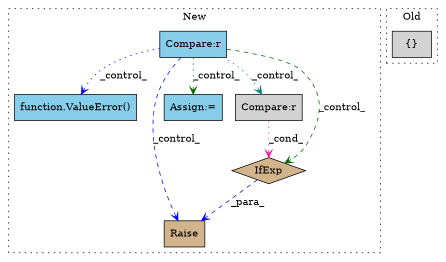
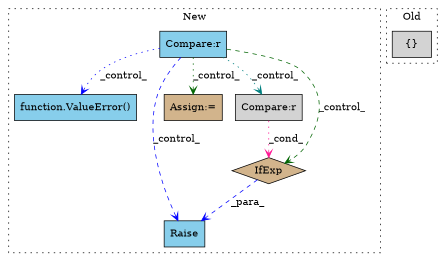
(193, 108) -> (193, 108)
(185, 234) -> (185, 234)
